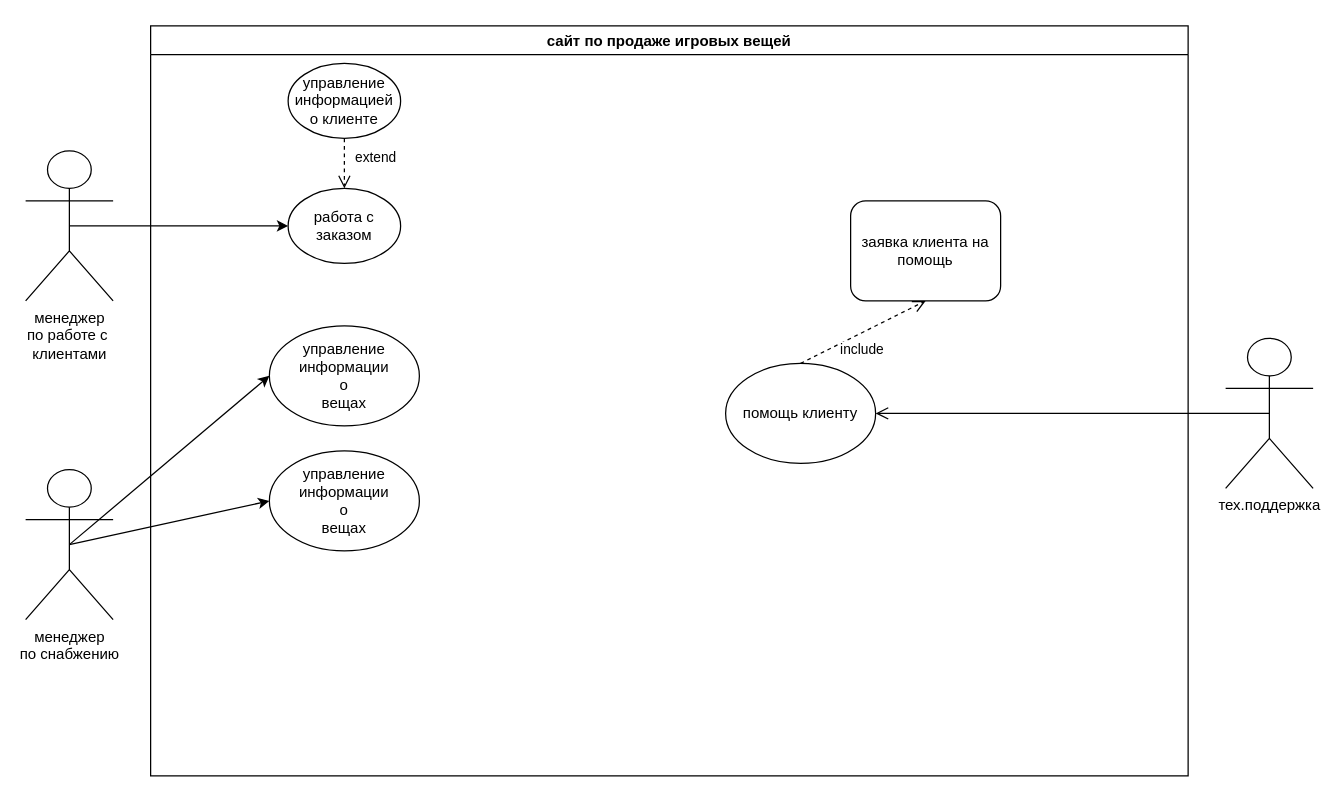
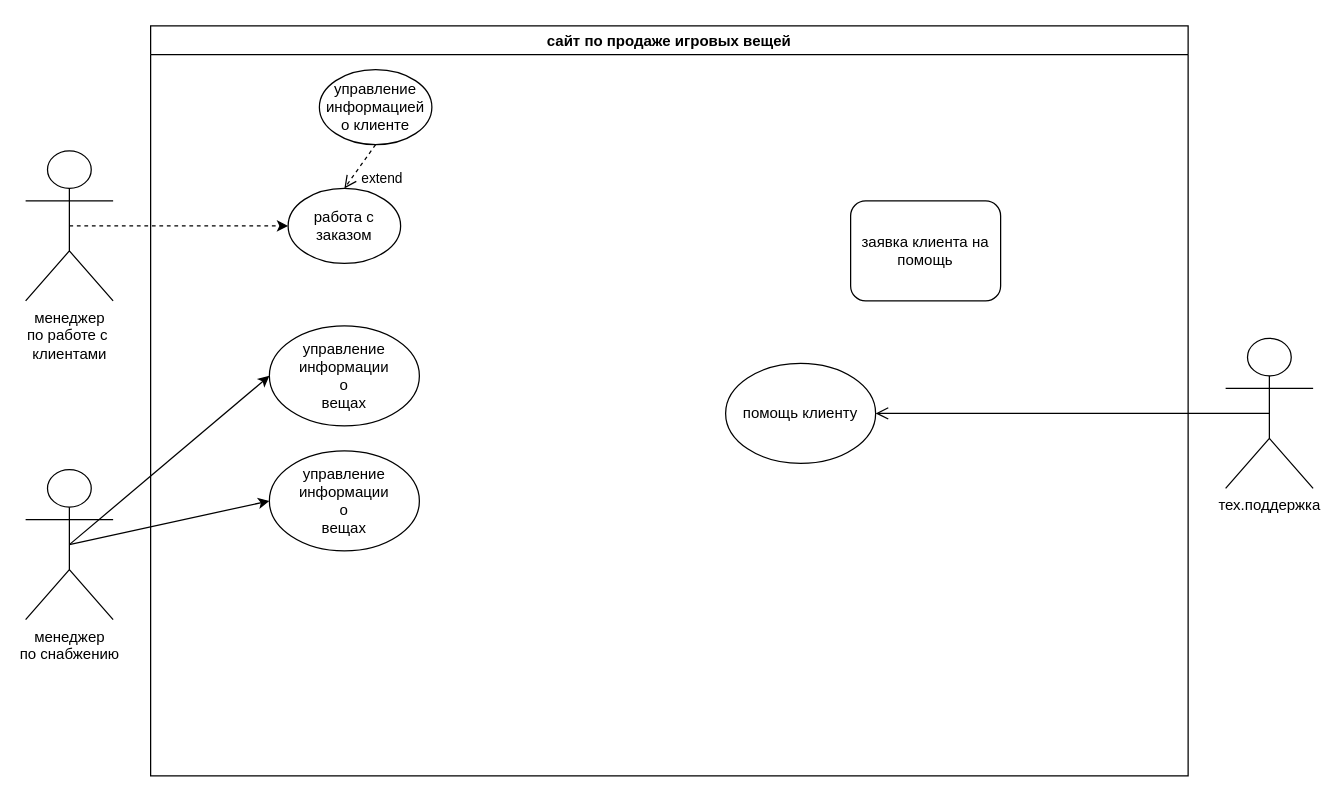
(344, 101) -> (376, 107)
(176, 226) -> (176, 226)
(862, 333) -> none
